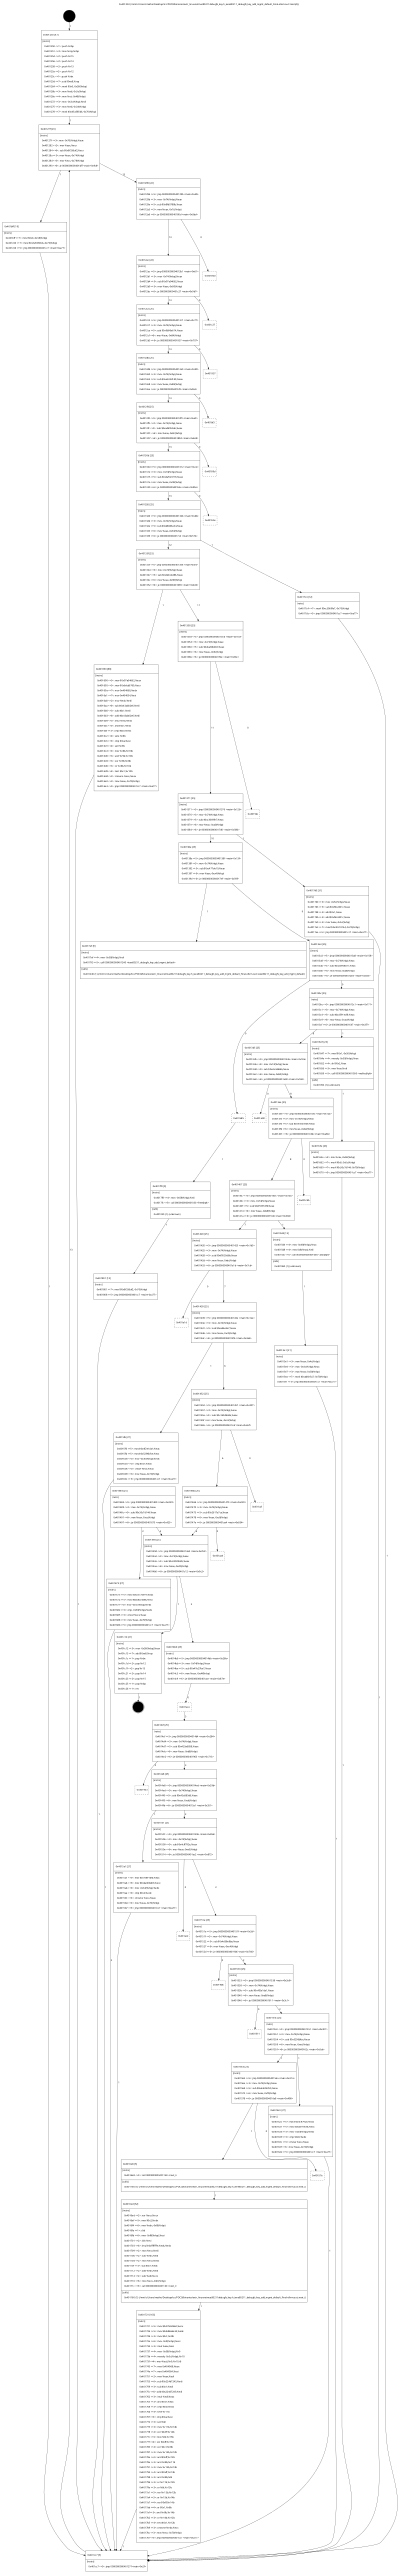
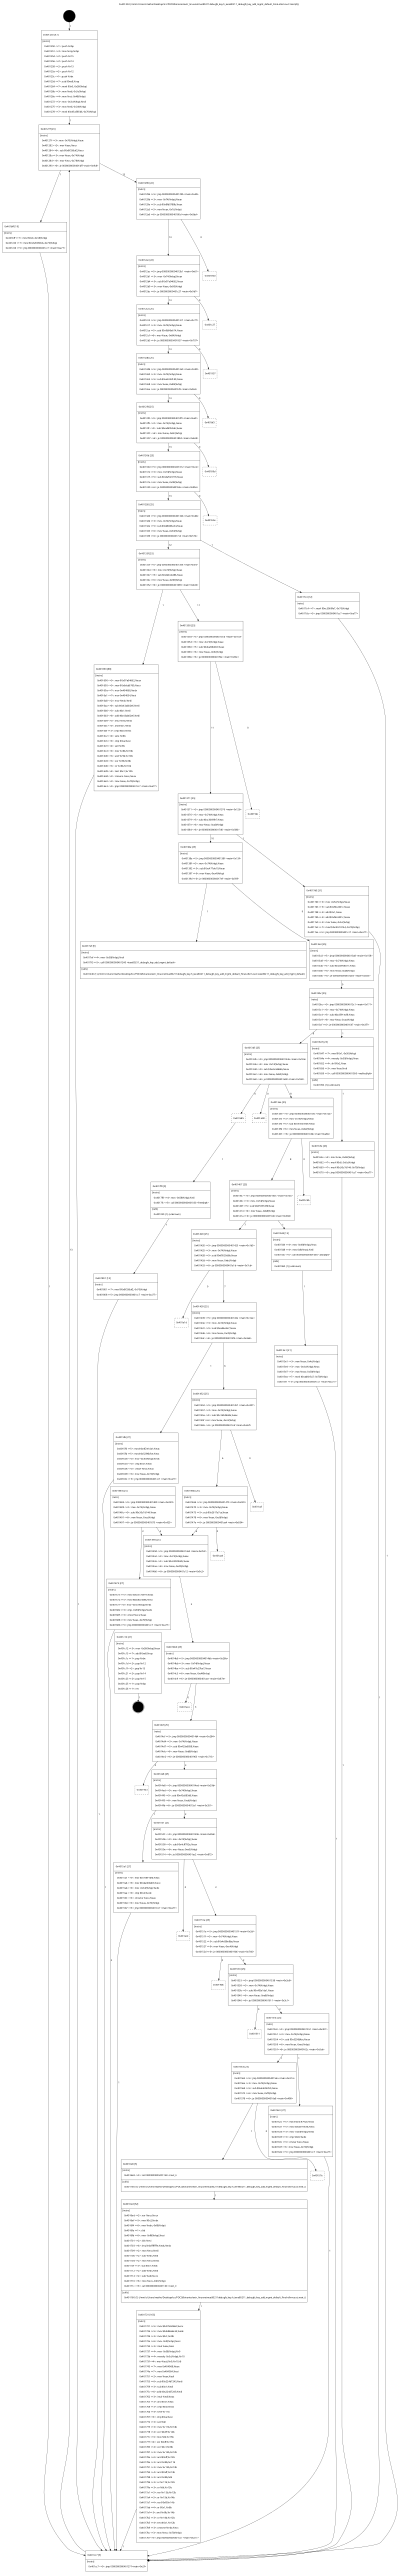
(245, 1032) -> (251, 1098)
(177, 1608) -> none
(184, 1715) -> (194, 1701)
